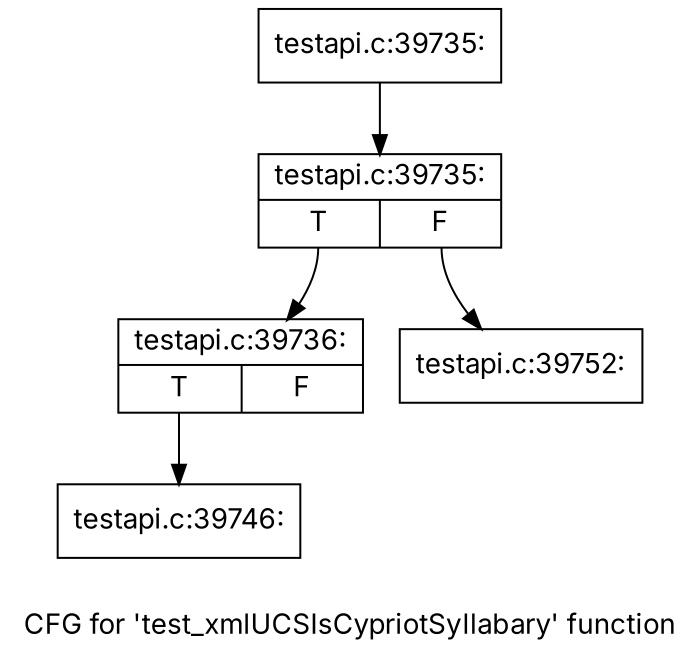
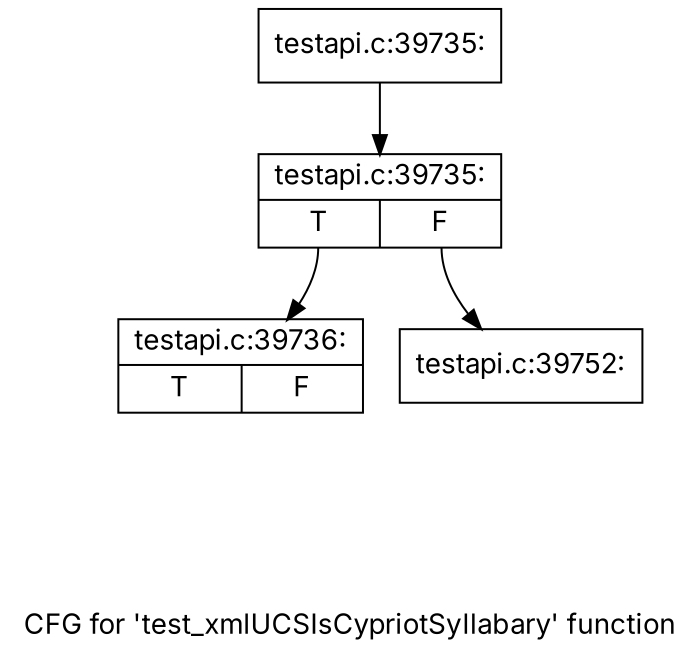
(179, 521) -> none
